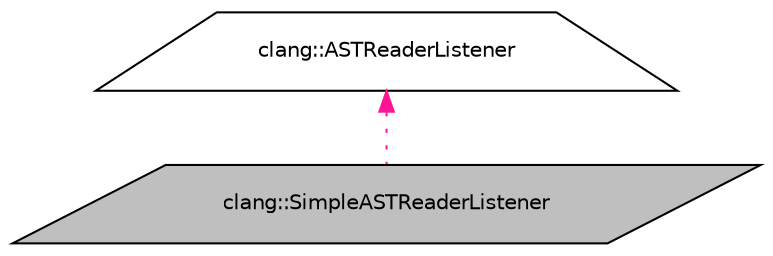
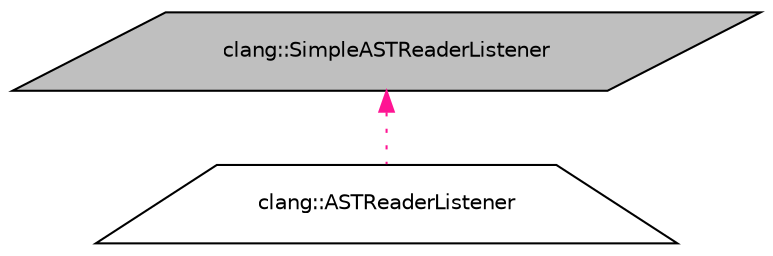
(387, 138) -> (387, 138)
